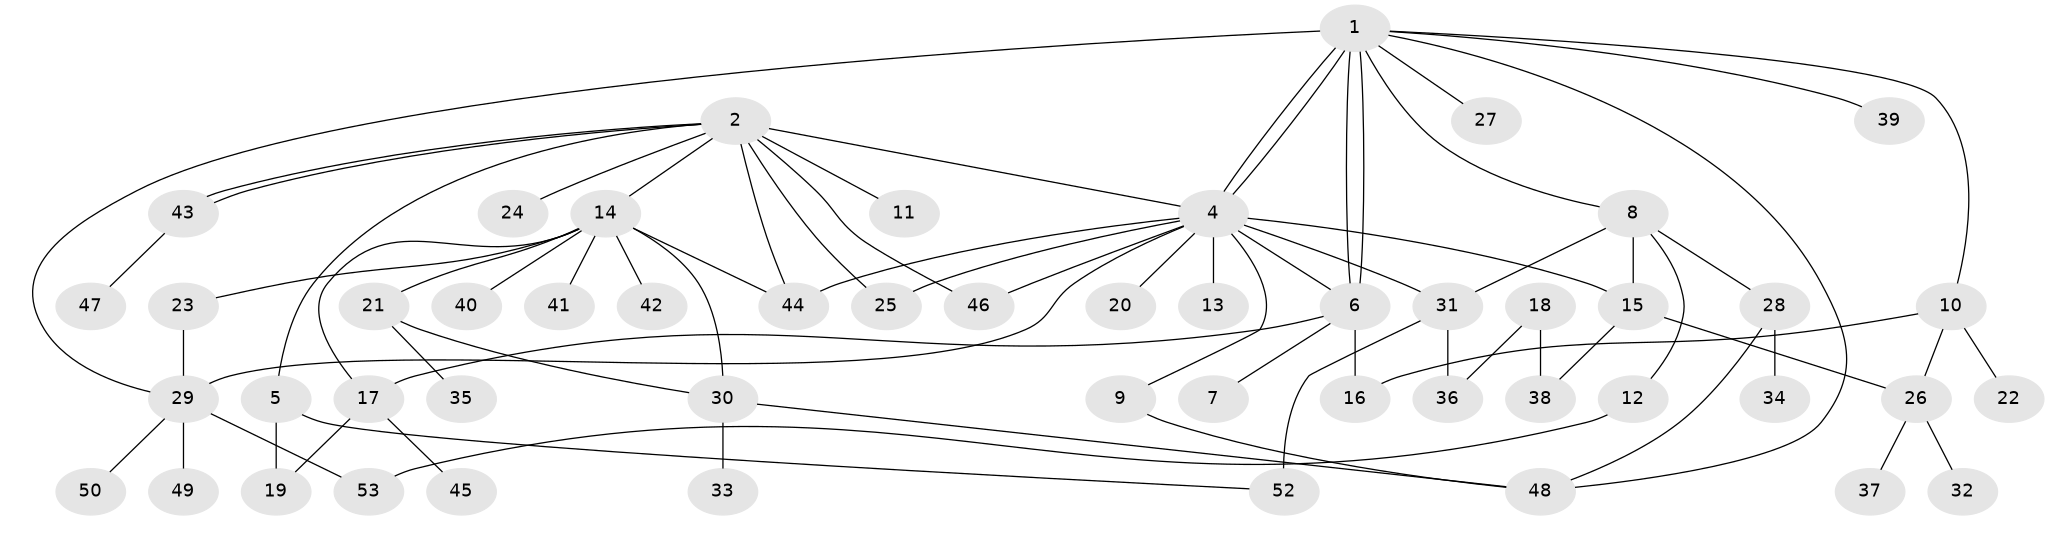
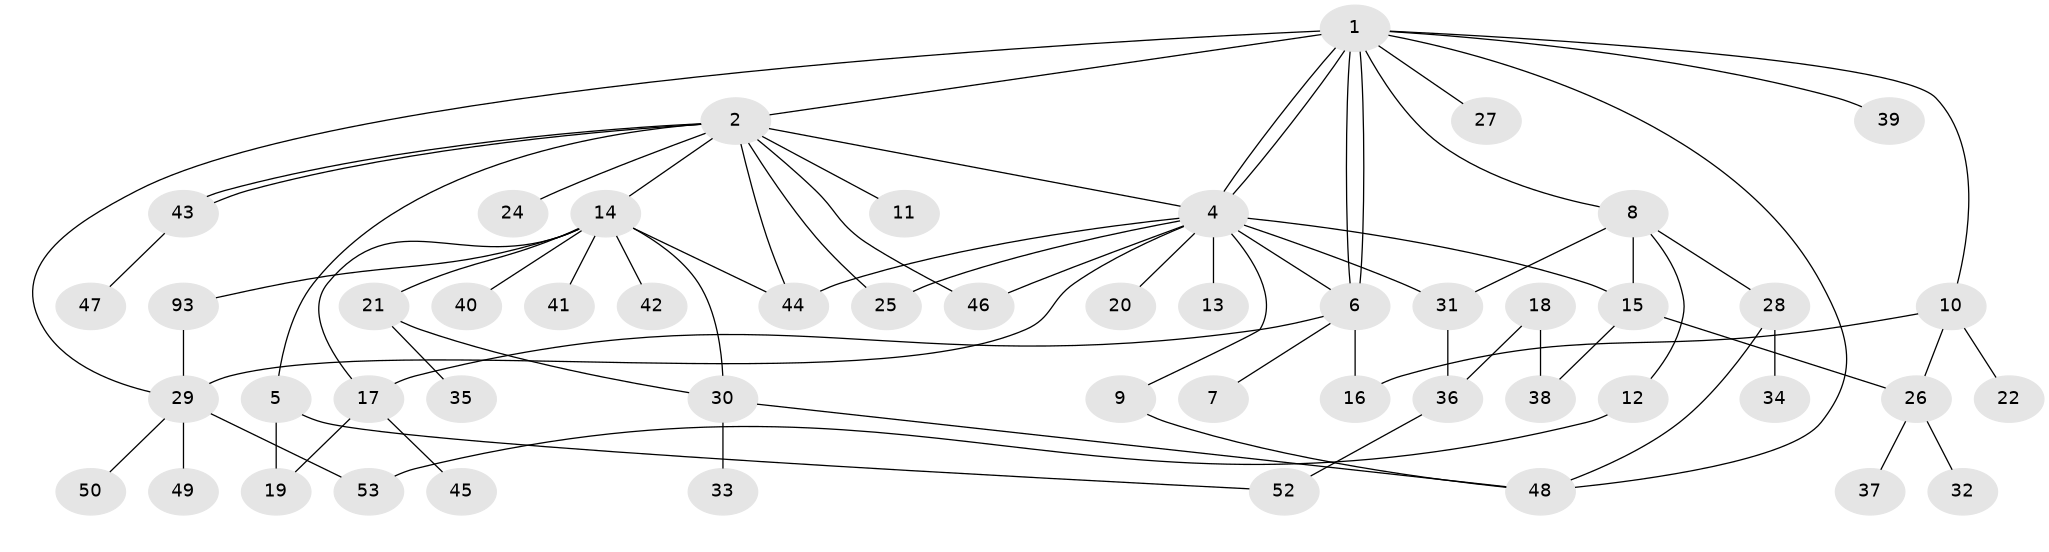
none -> (1045, 75)
(183, 306) -> (183, 306)
(1321, 369) -> (1366, 445)
